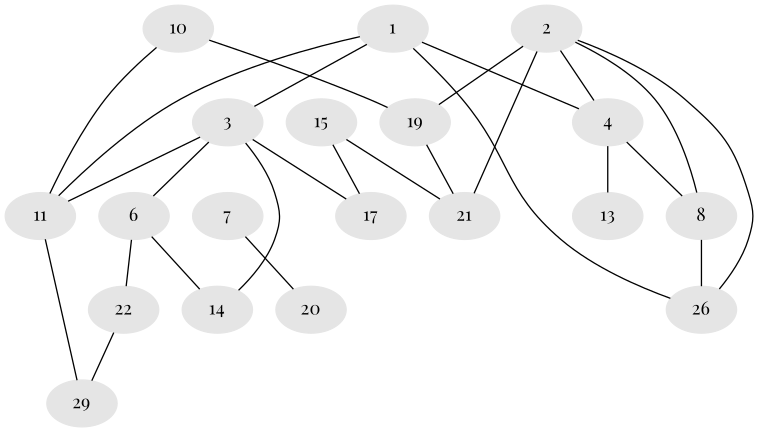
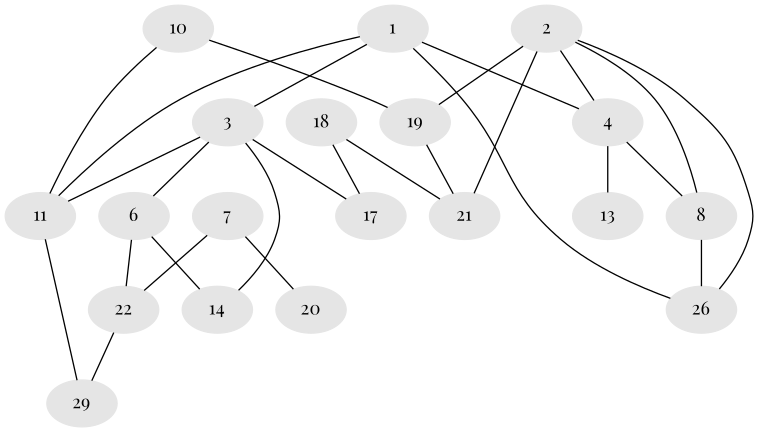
(321, 122) -> (321, 122)
none -> (182, 257)
